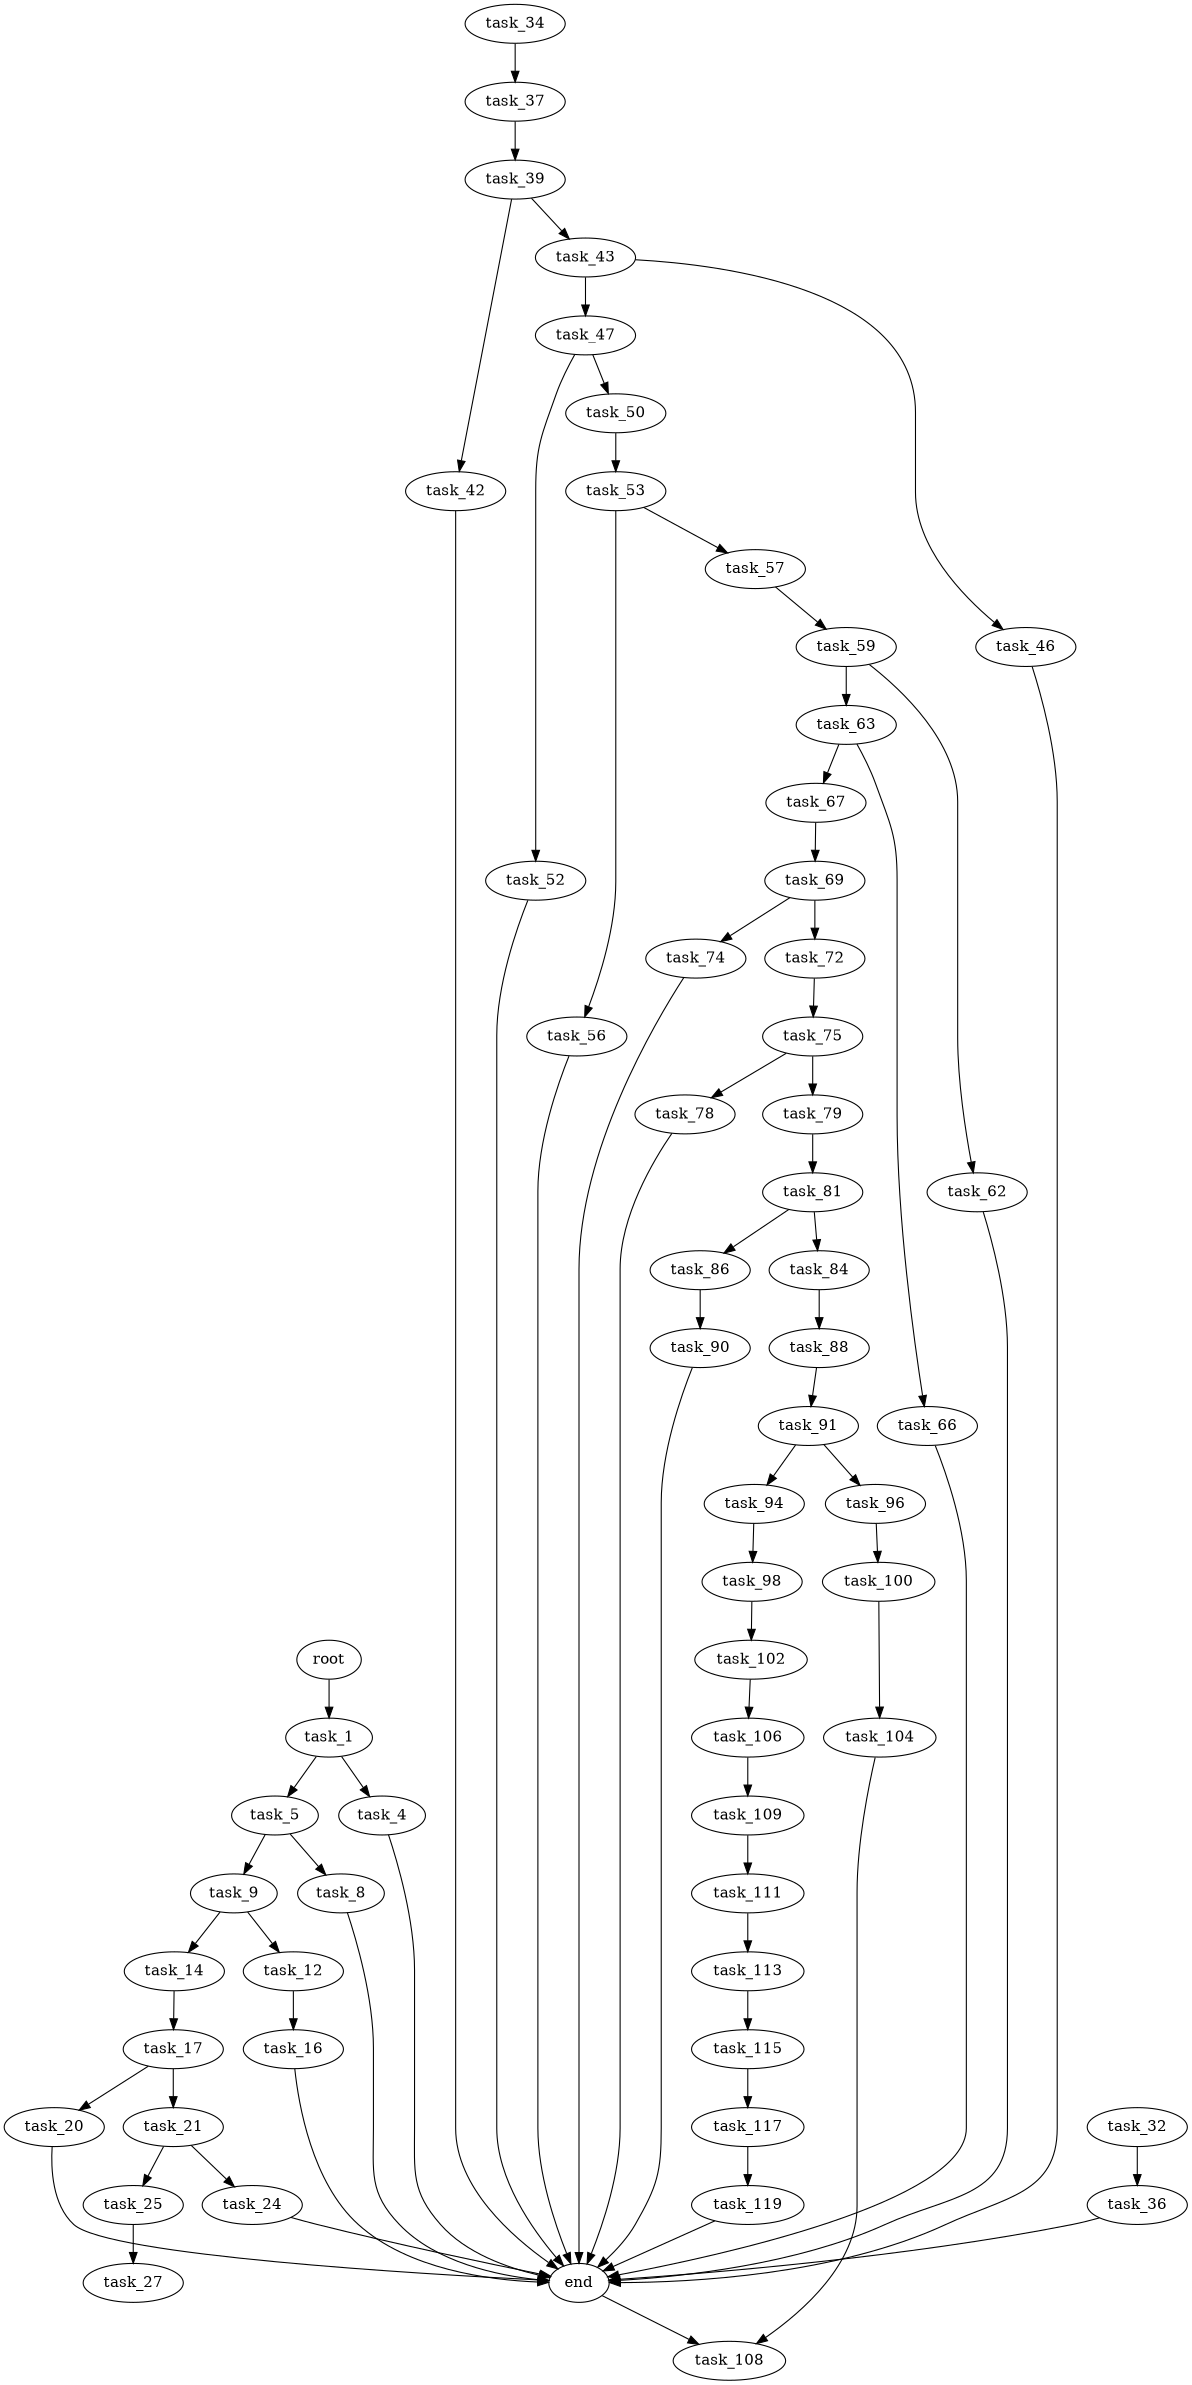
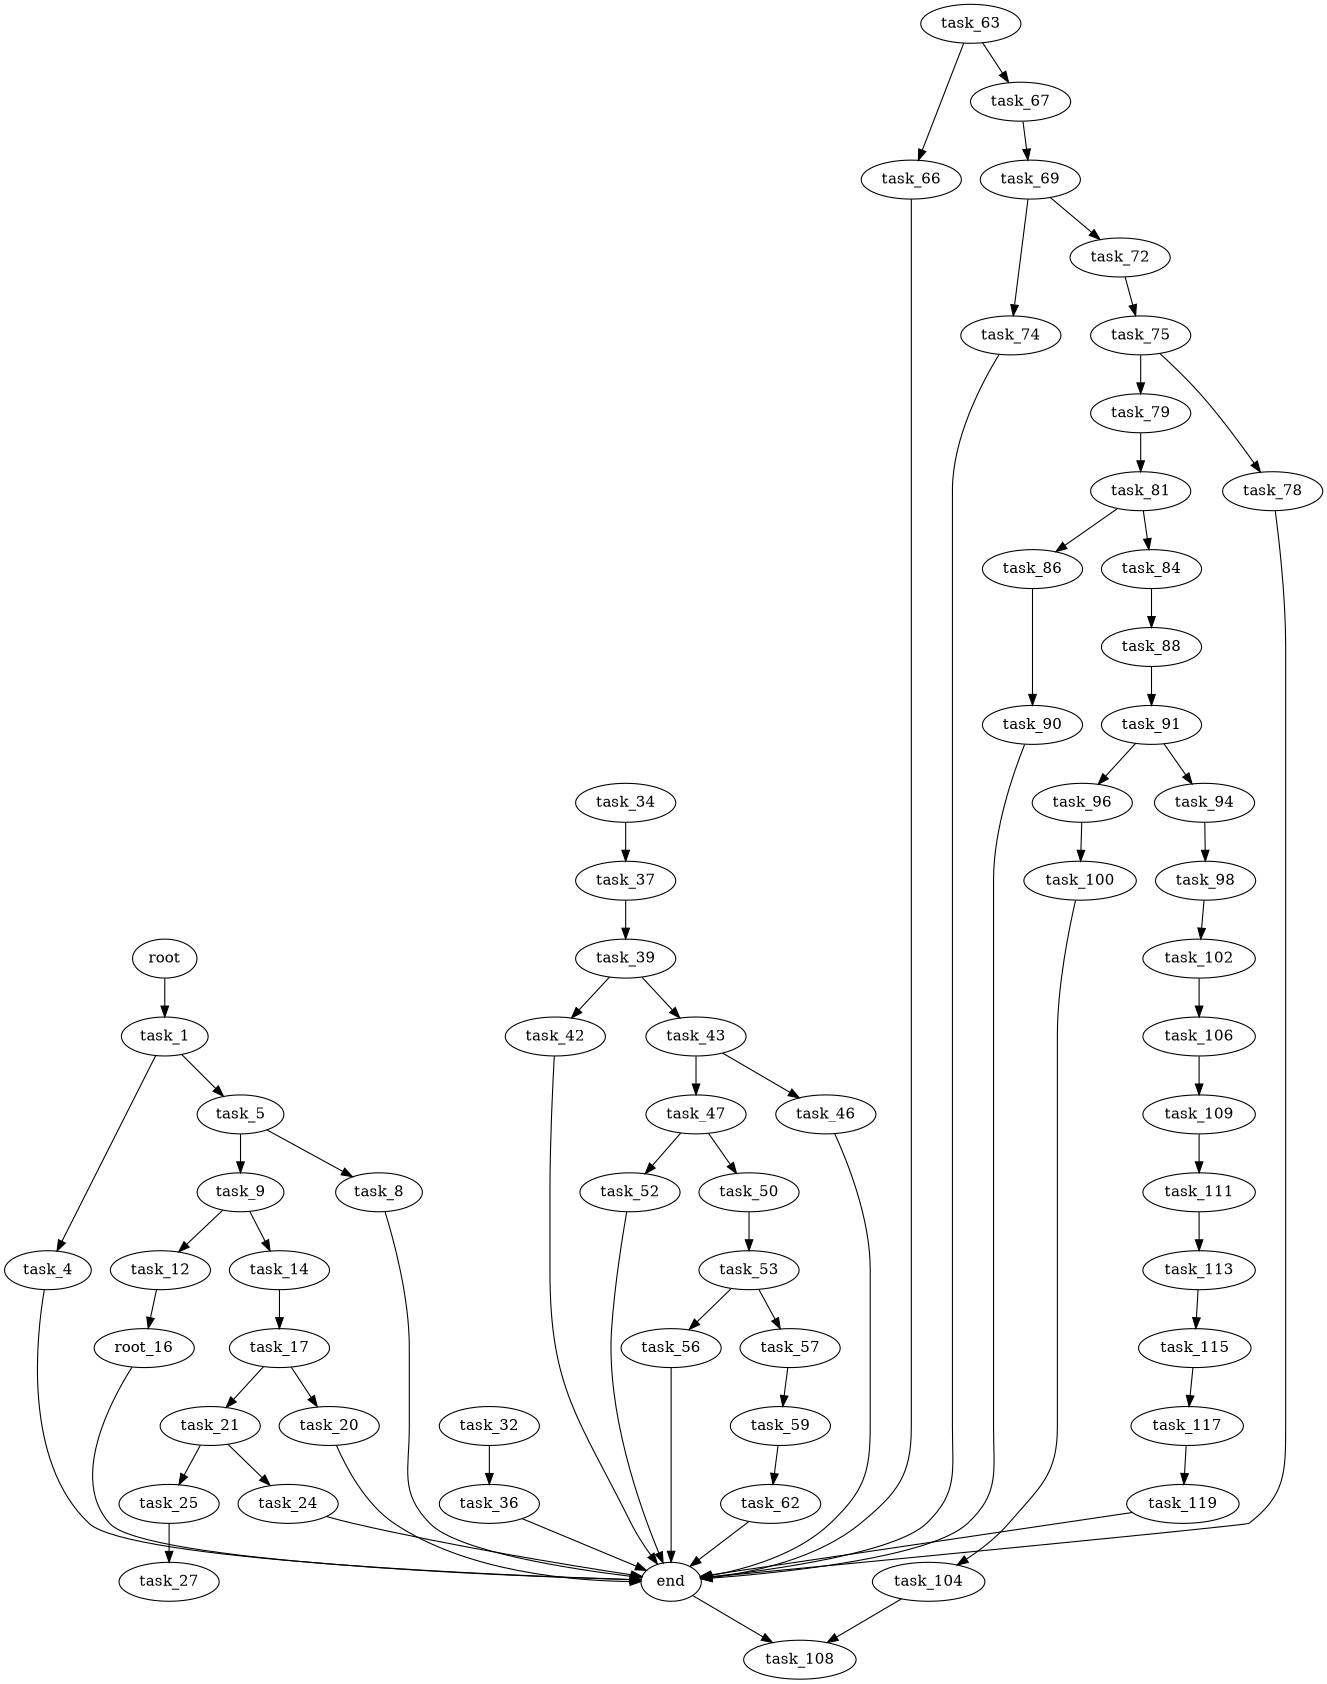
(846, 681) -> none
(293, 2049) -> (144, 1348)
